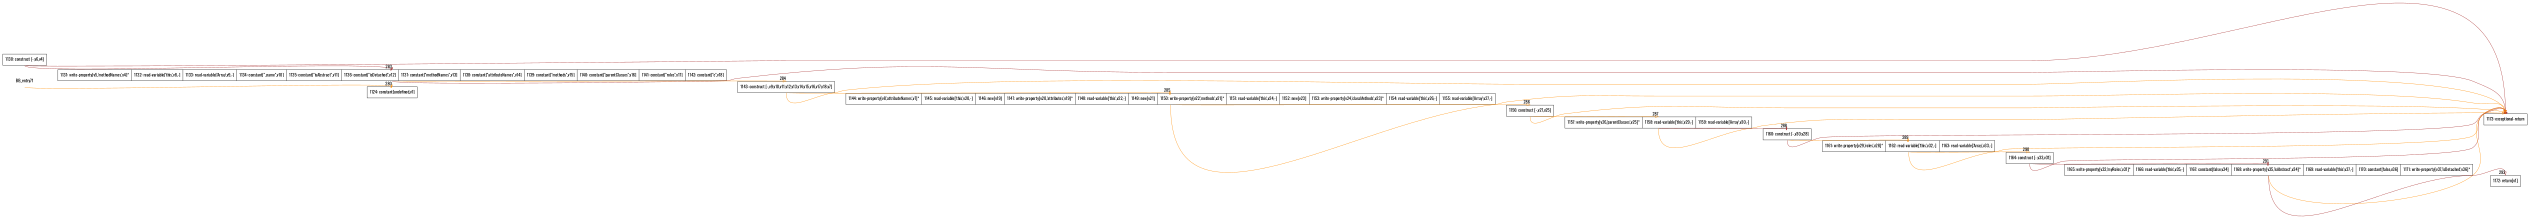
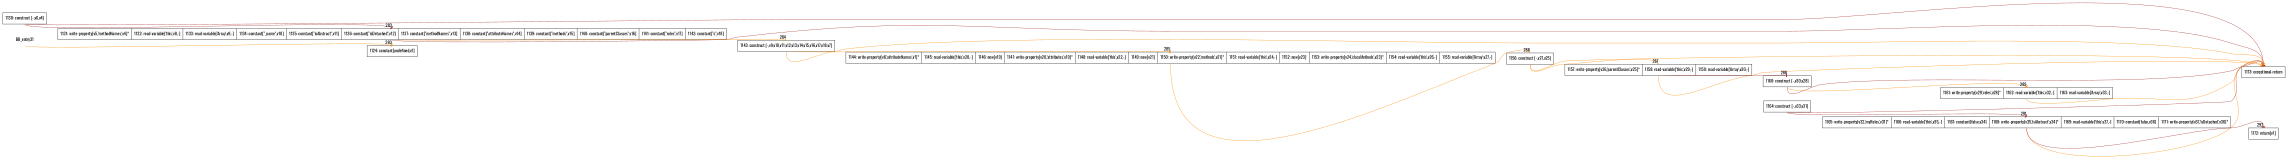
(25, 81) -> (25, 40)
(1813, 96) -> none
(1968, 152) -> none
(2375, 197) -> (2143, 141)
